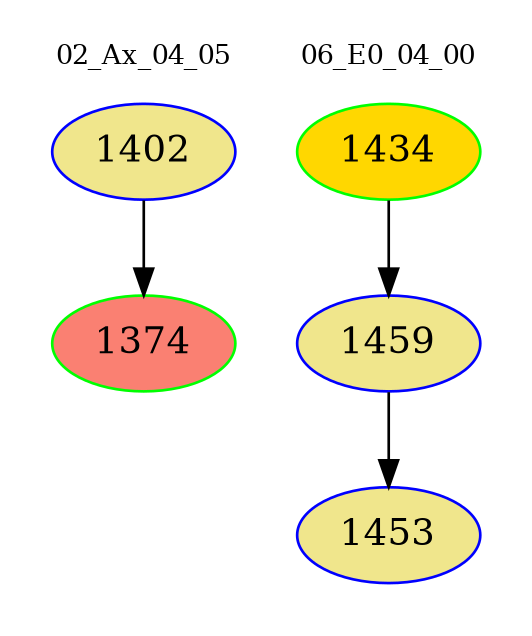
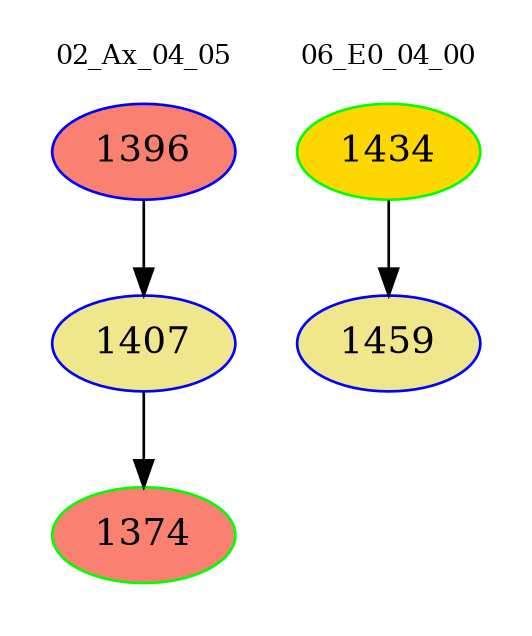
(144, 152) -> (144, 343)
none -> (144, 152)
(389, 535) -> none
